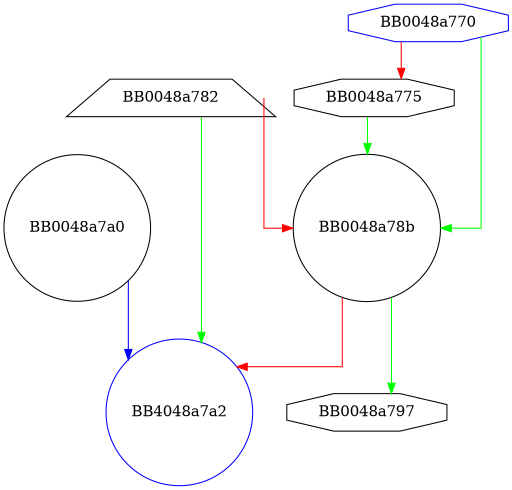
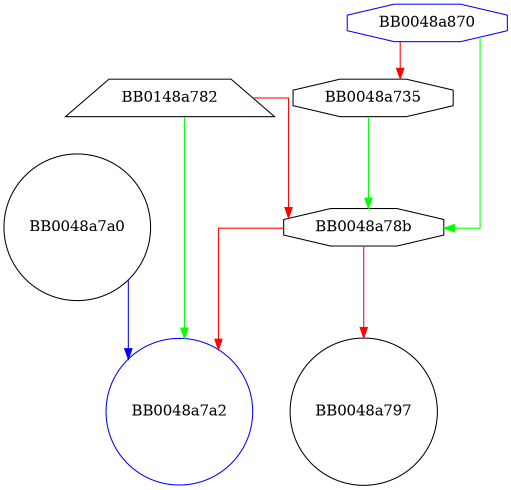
(428, 23) -> (427, 23)
(171, 98) -> (170, 98)
(374, 98) -> (373, 98)
(367, 228) -> (364, 227)
(391, 340) -> (364, 287)
(179, 412) -> (179, 412)
(367, 412) -> (364, 412)
